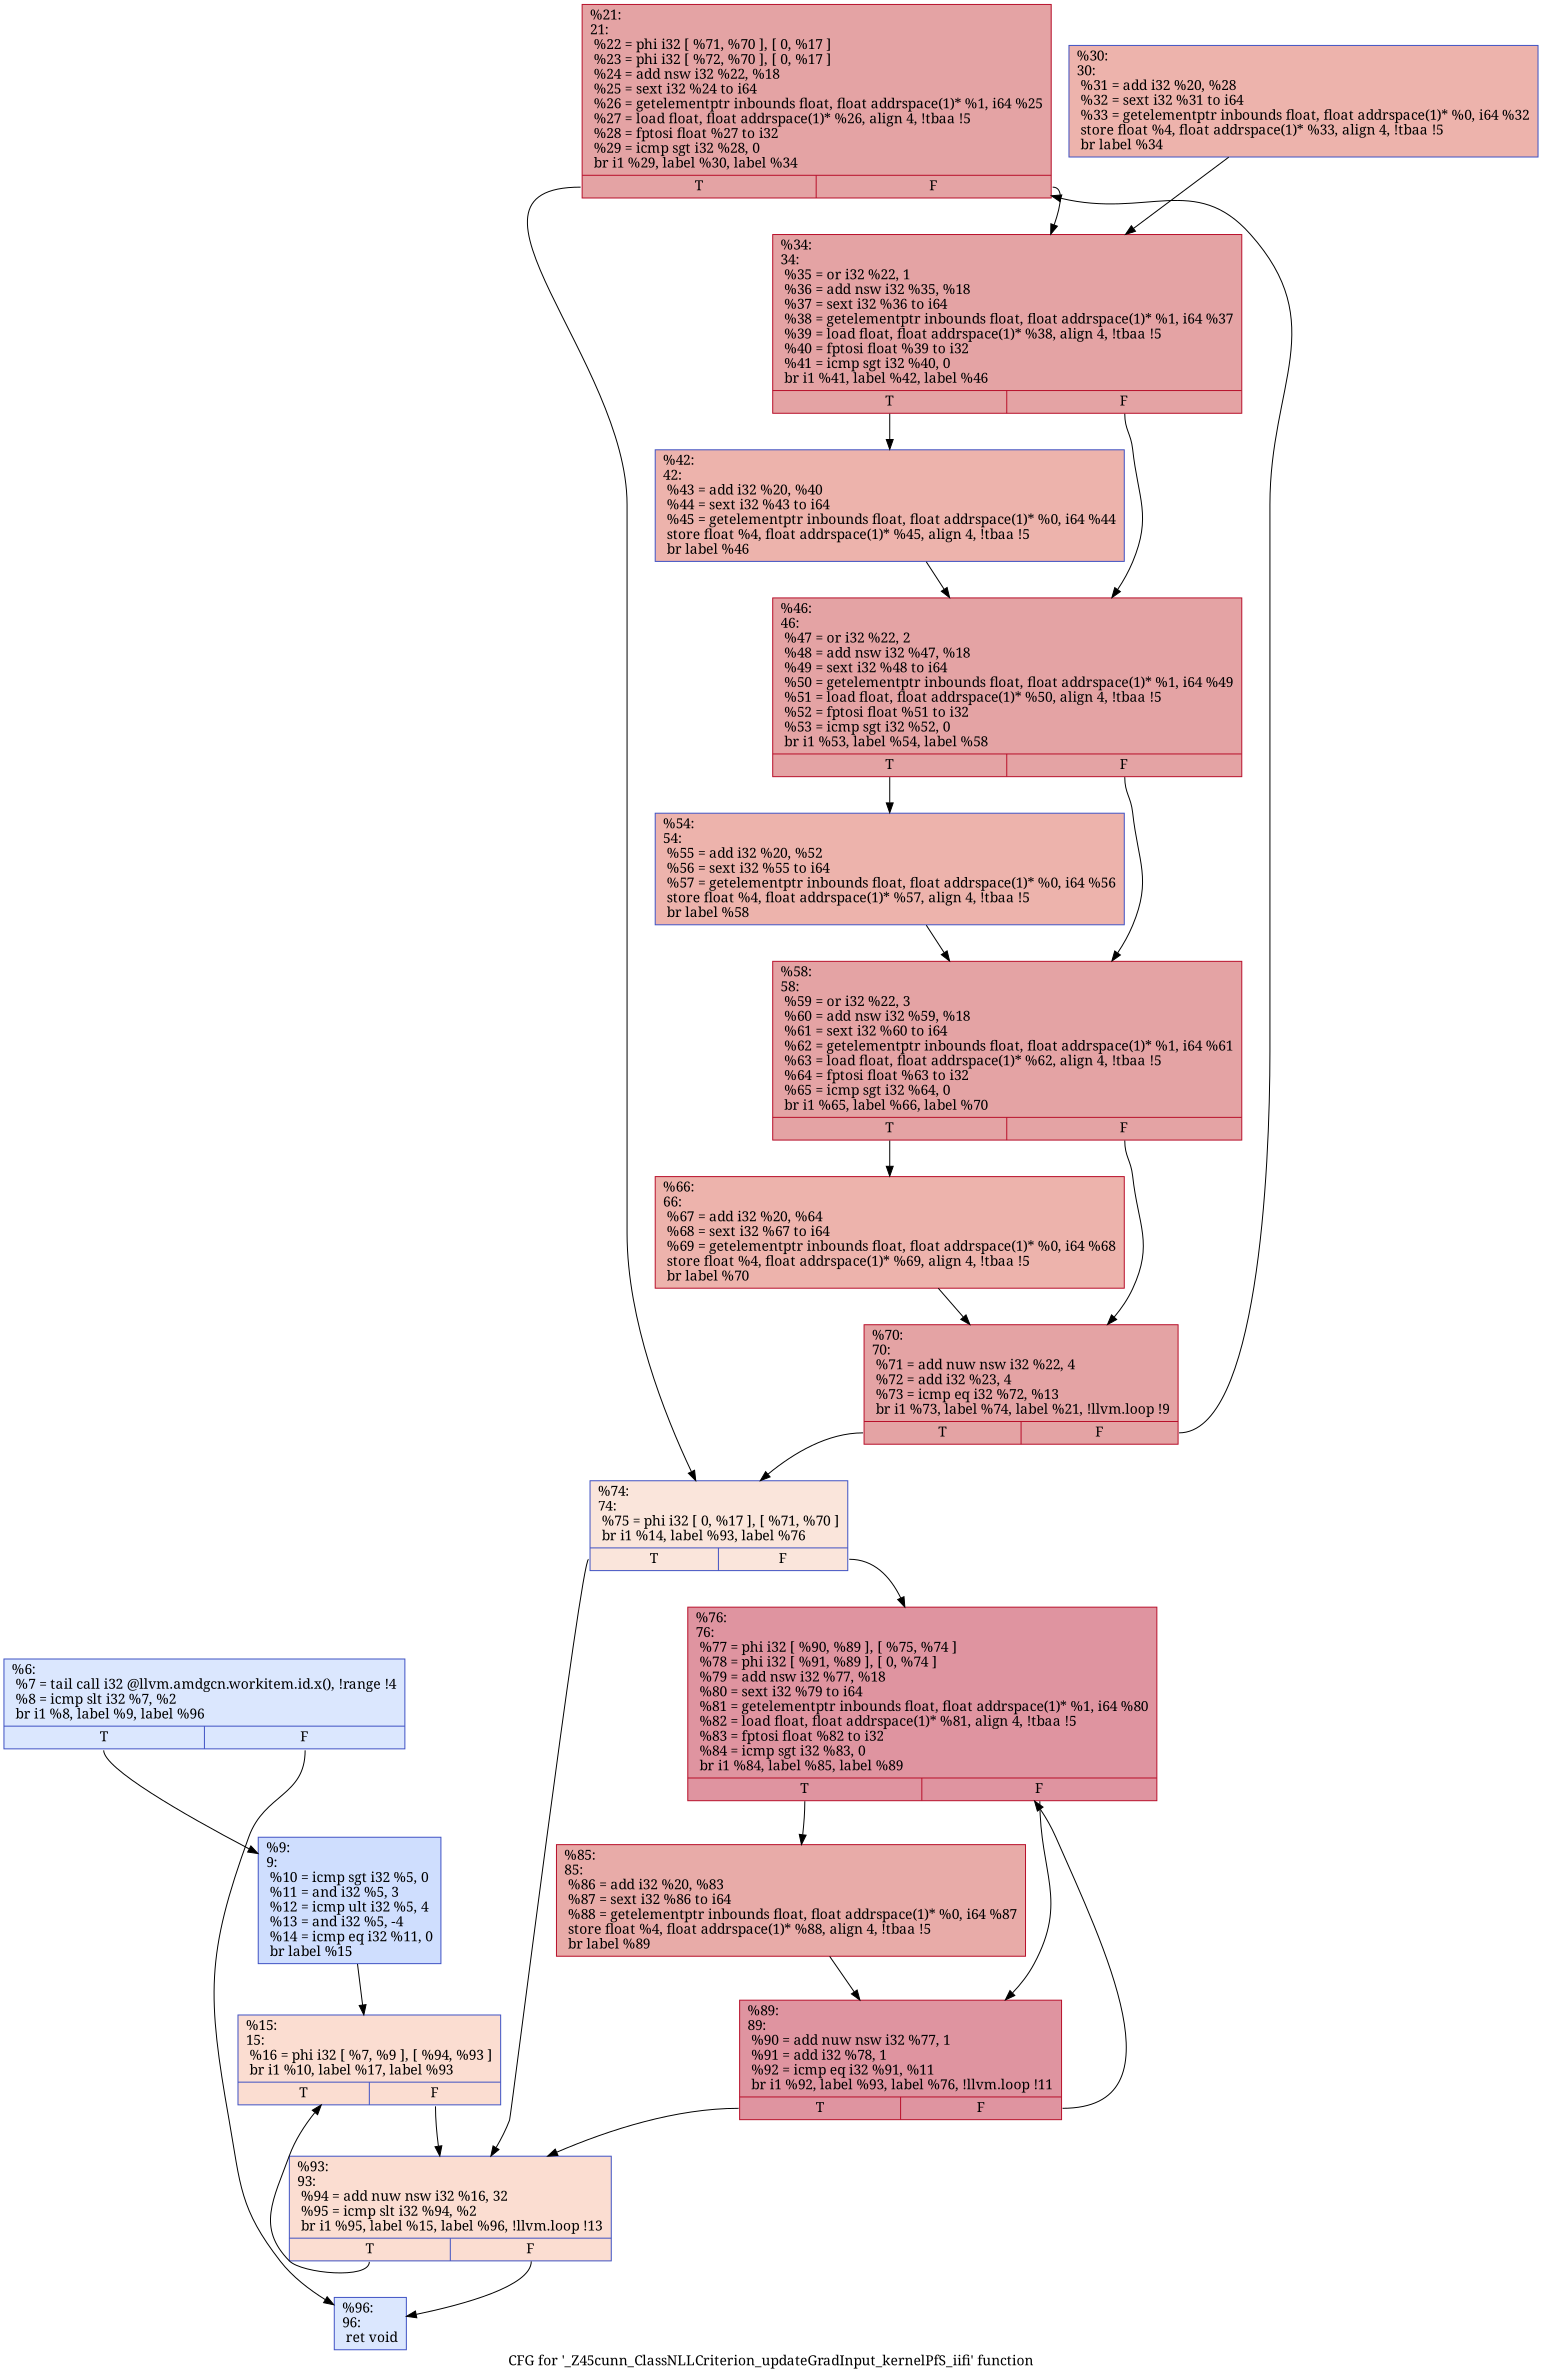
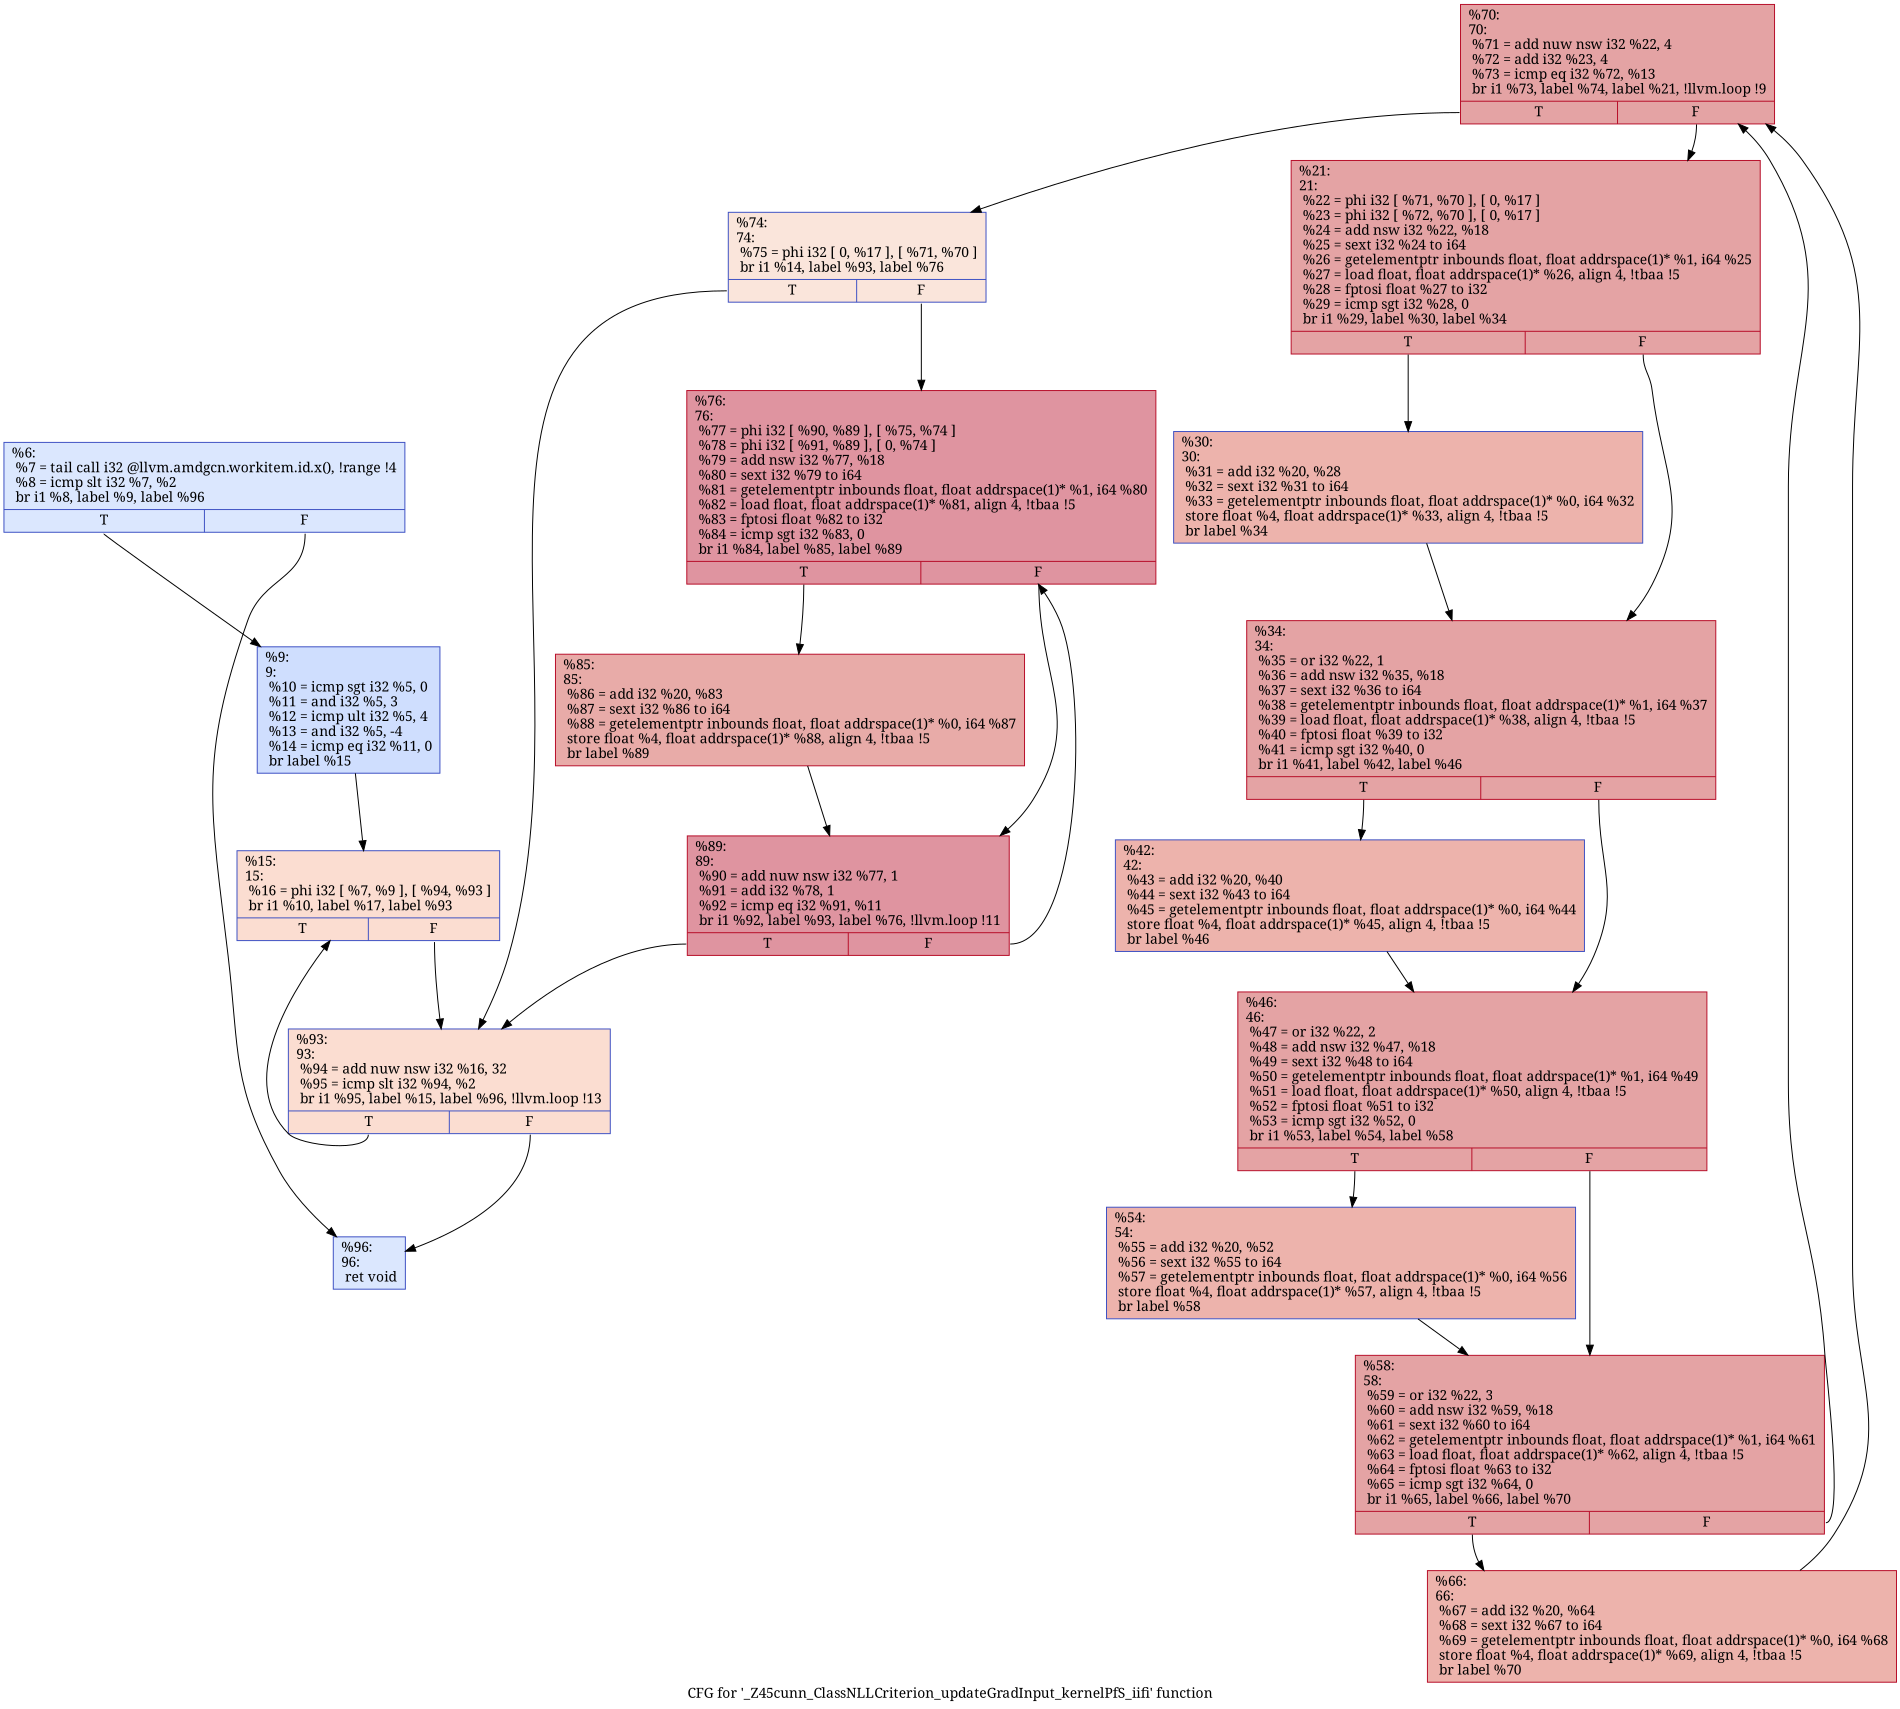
(627, 807) -> (1408, 388)
